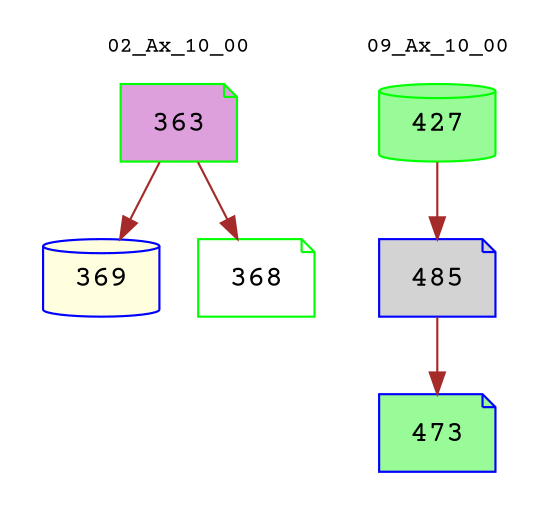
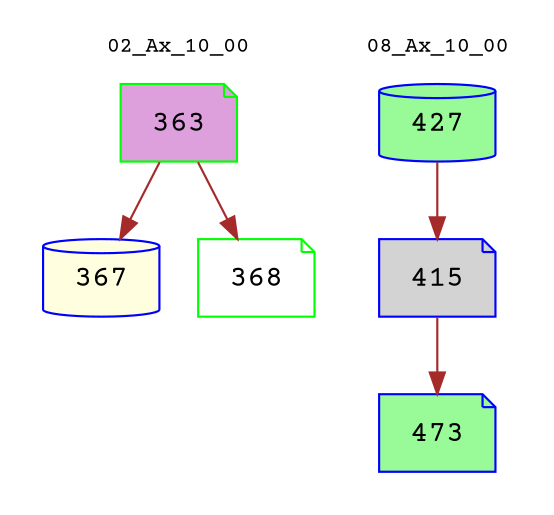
(438, 46) -> (438, 46)
(437, 123) -> (437, 123)
(101, 278) -> (101, 278)
(437, 278) -> (437, 278)
